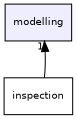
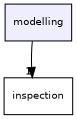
(45, 65) -> (32, 54)
